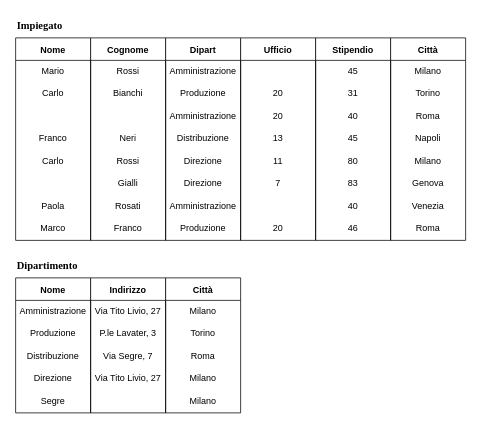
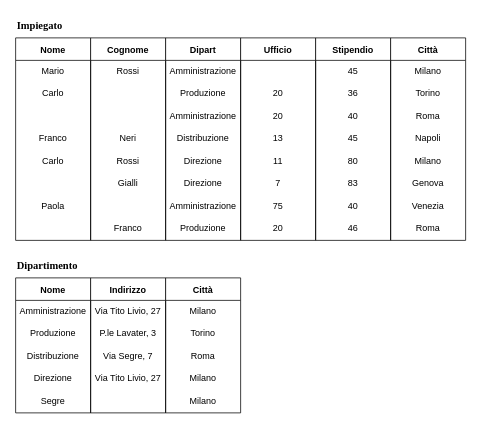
(353, 93) -> (353, 93)
(128, 94) -> none
(128, 207) -> none
none -> (278, 207)
(53, 229) -> none
